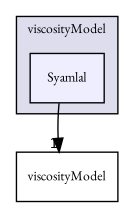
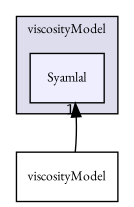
(58, 123) -> (76, 135)
